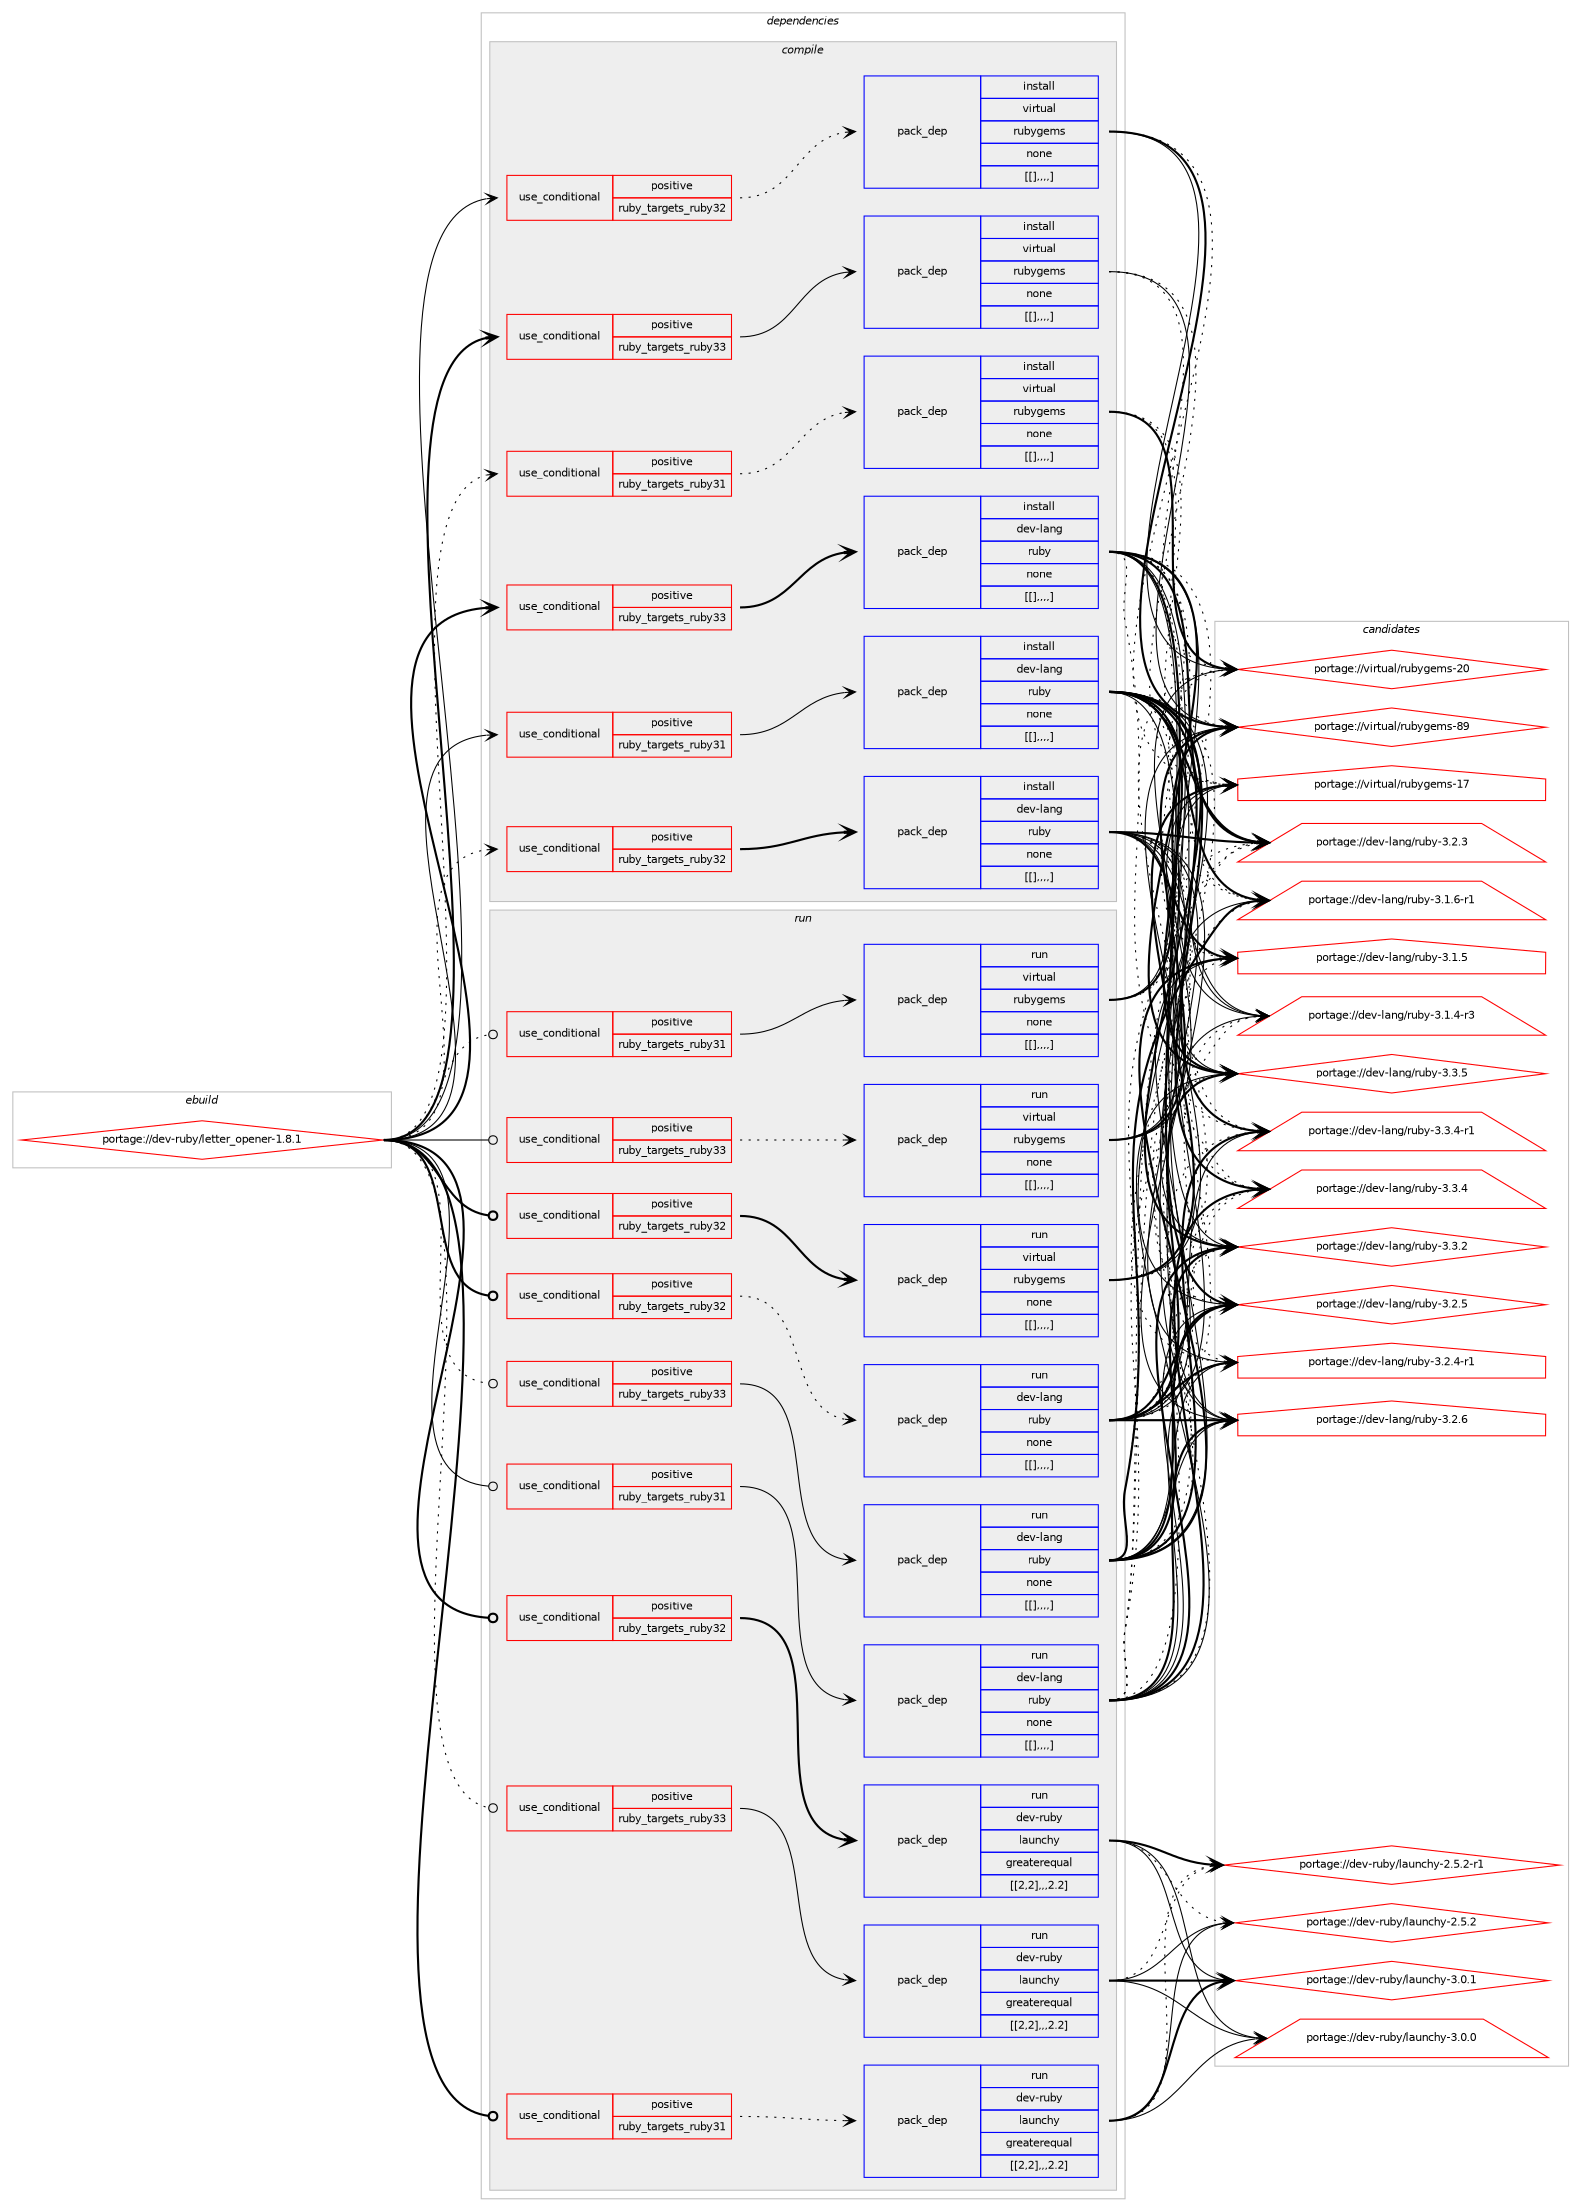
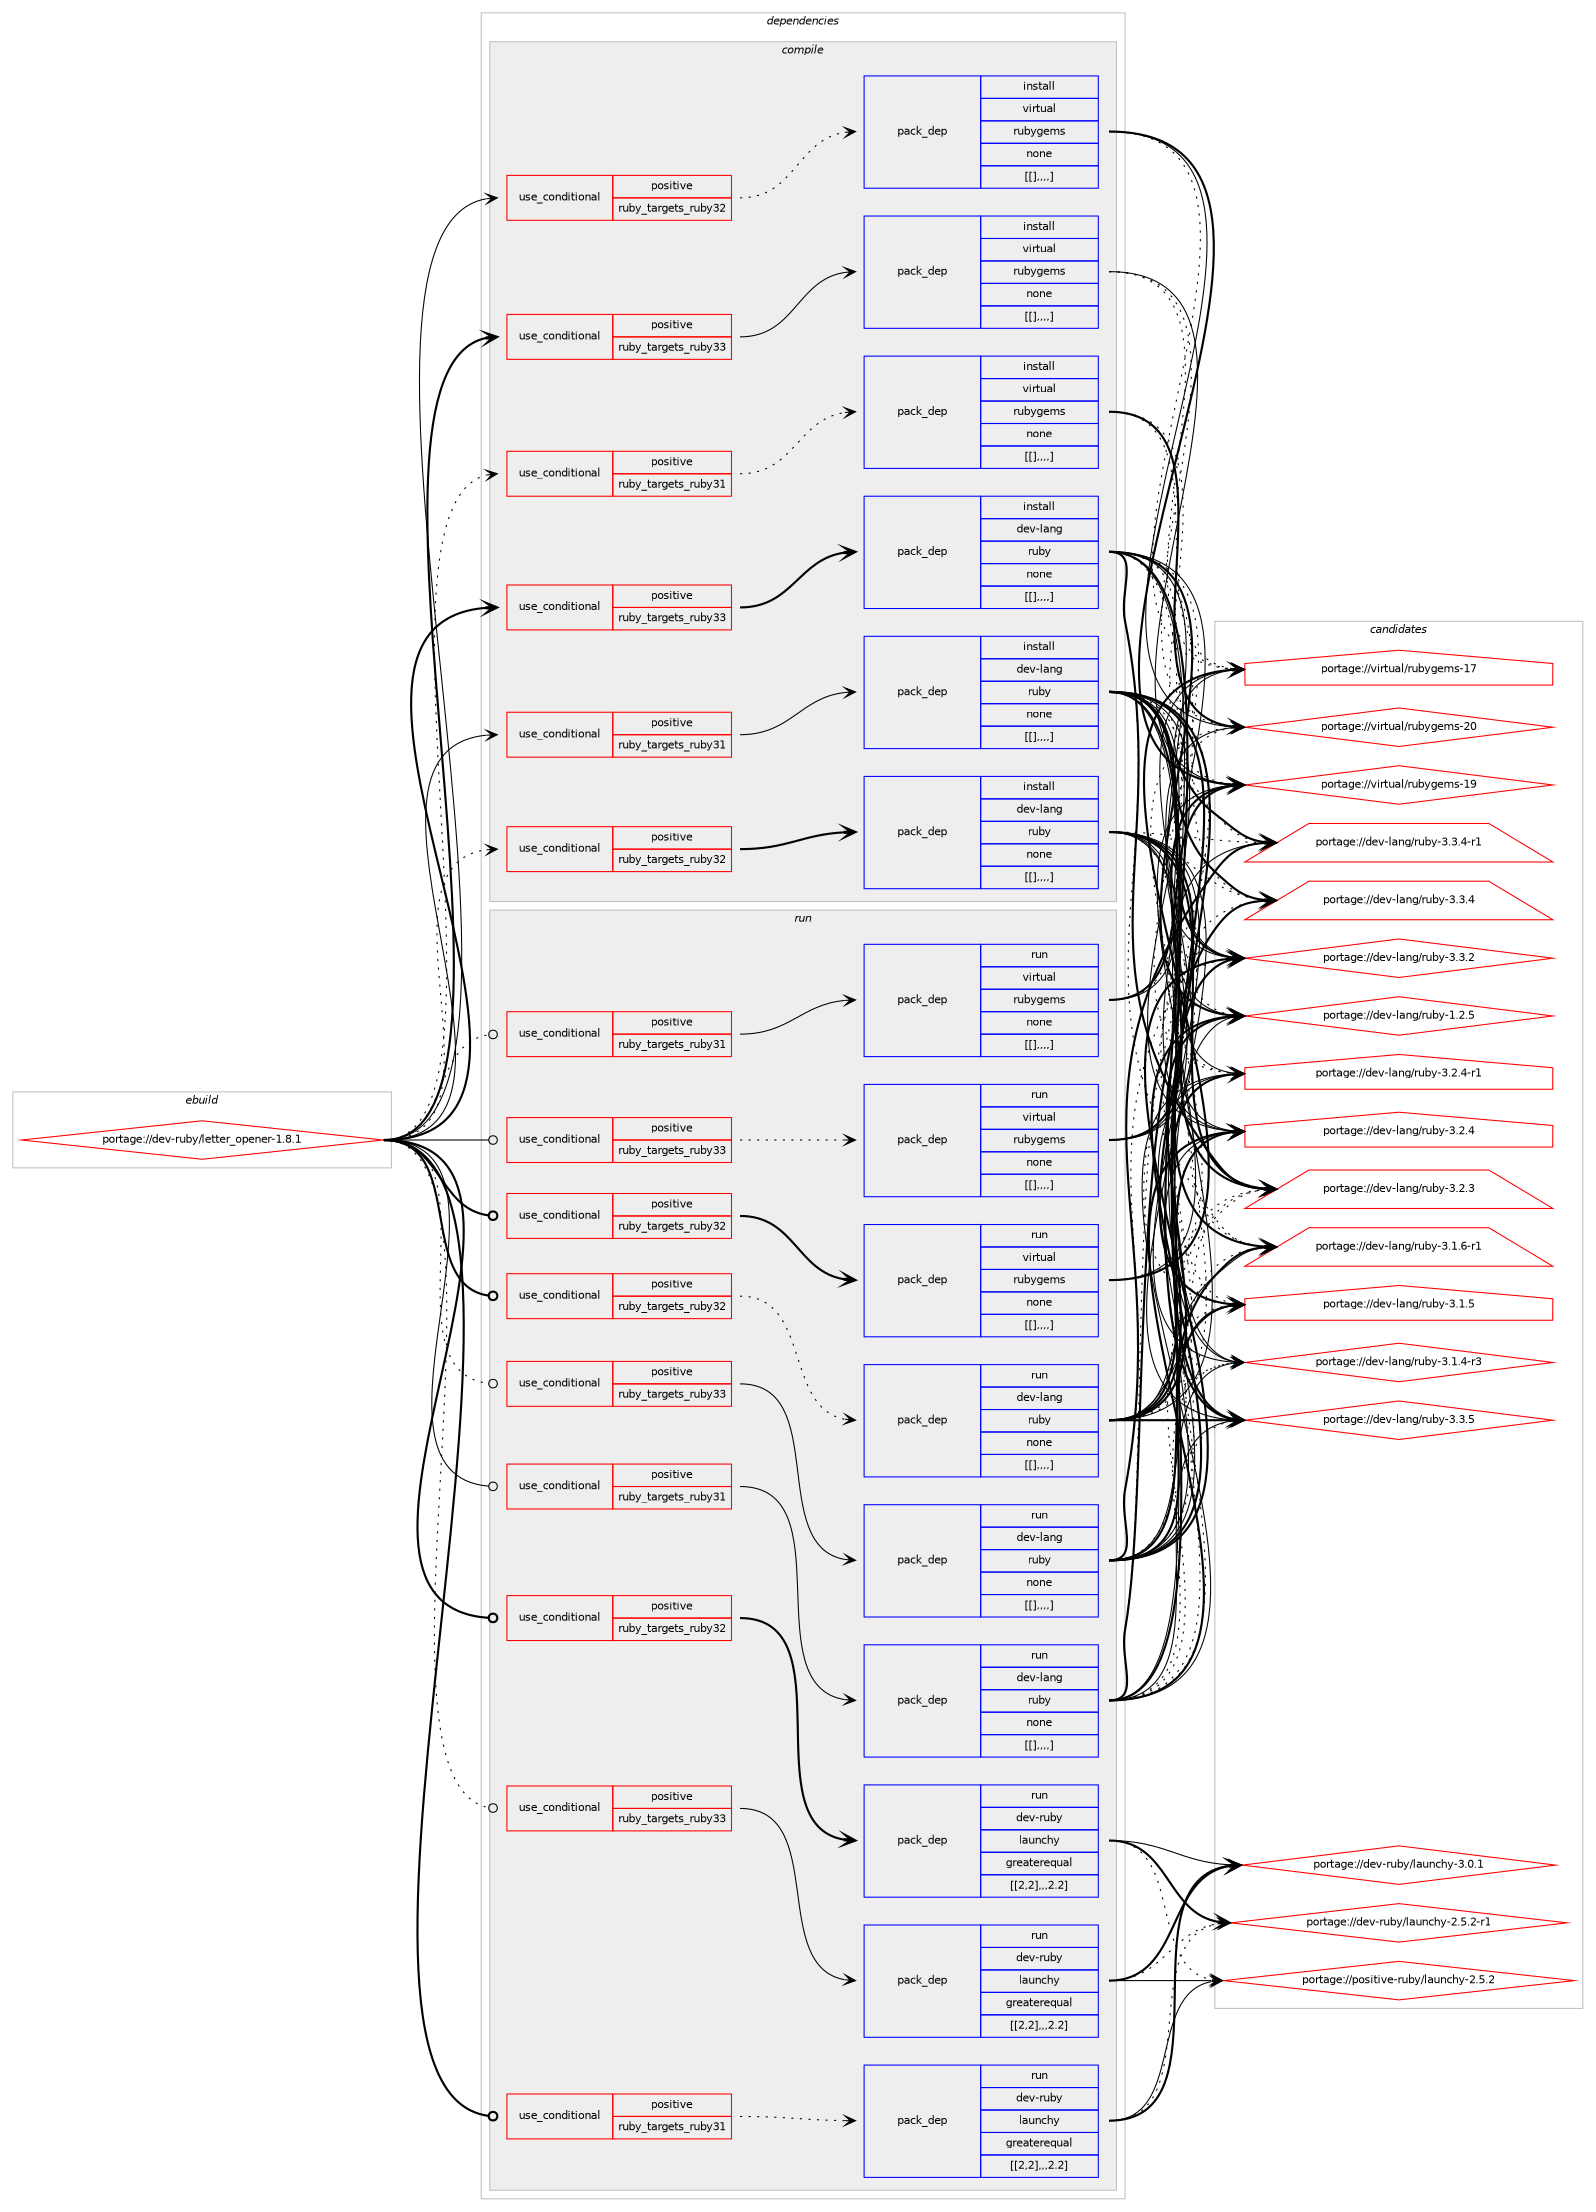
(1392, 727) -> (1399, 785)
(1392, 1016) -> (1399, 1362)
(1392, 1305) -> (1399, 1016)
(1392, 1420) -> (1399, 1131)
(1392, 1923) -> (1399, 1981)
(1392, 2038) -> none
